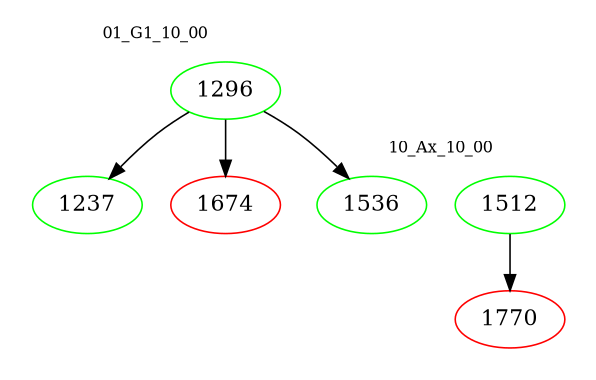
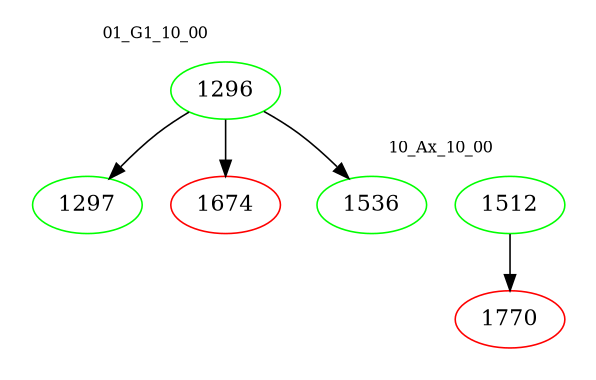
(87, 205) -> (87, 205)
